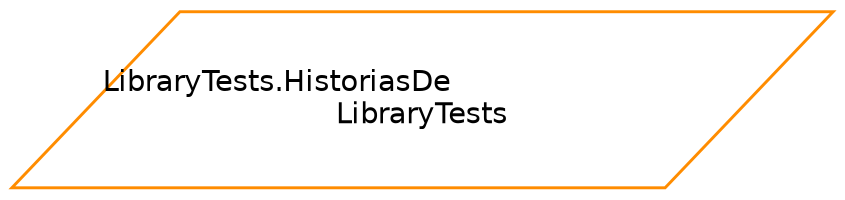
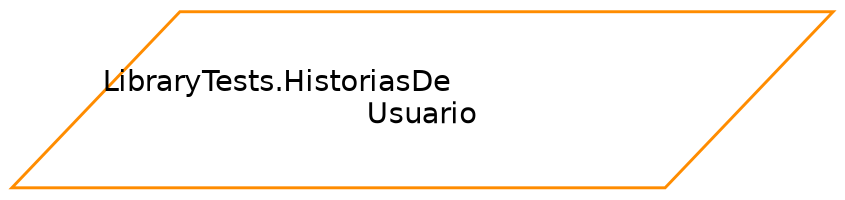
(422, 100) -> (422, 100)
